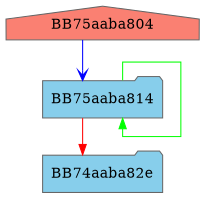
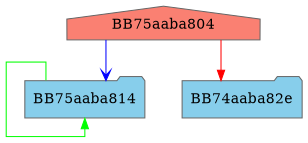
(83, 131) -> (221, 55)
